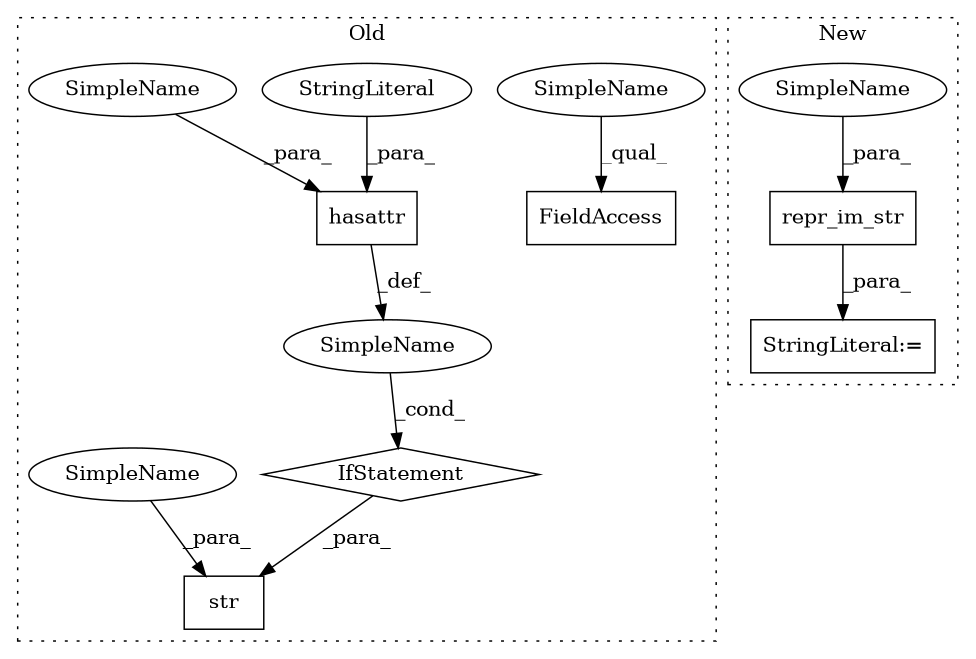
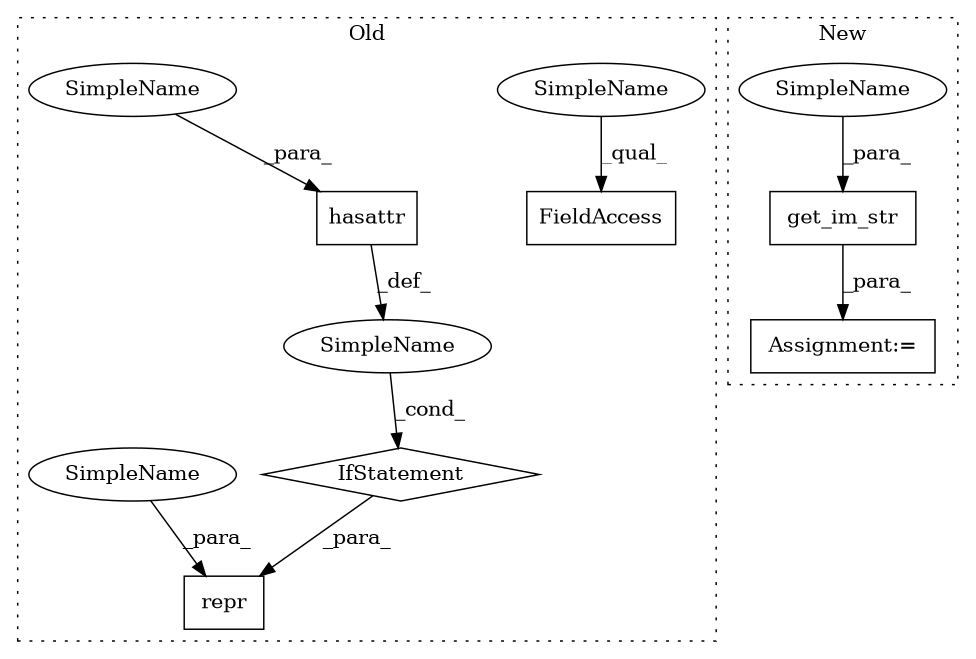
(367, 90) -> none
(843, 218) -> (843, 218)
(843, 346) -> (843, 346)
(224, 603) -> (224, 603)
